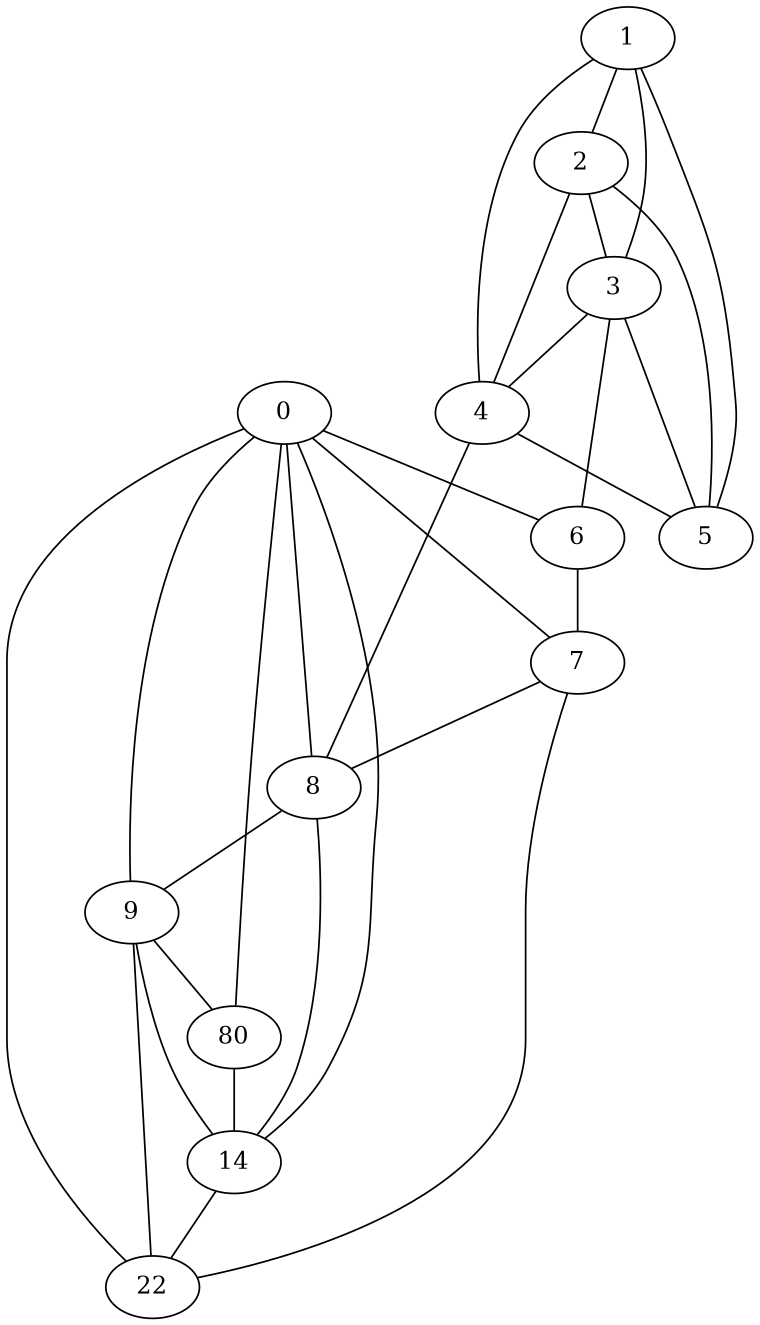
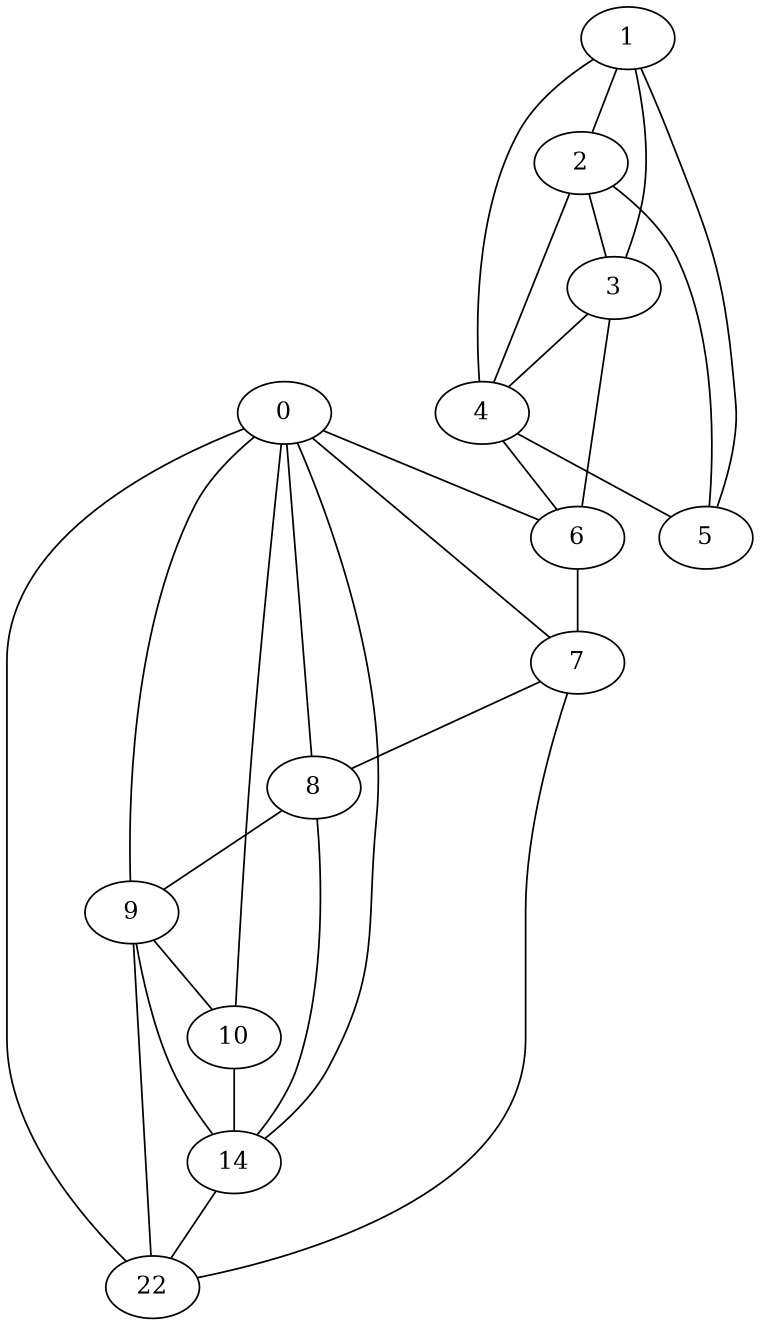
(660, 413) -> none
(398, 600) -> (530, 475)
(234, 1037) -> (234, 1037)
